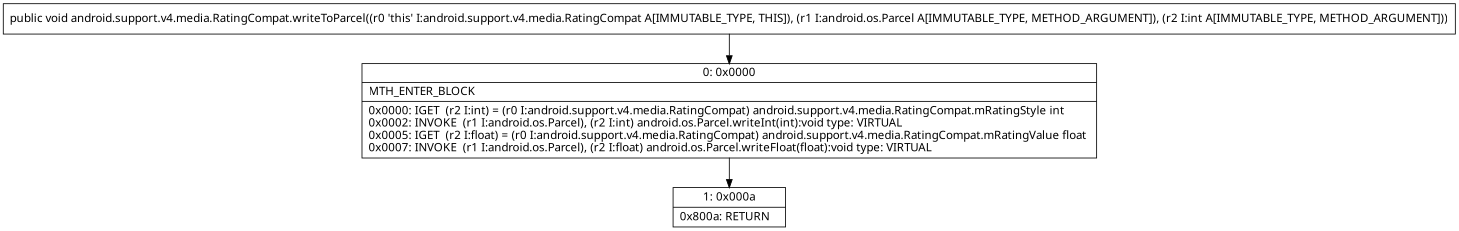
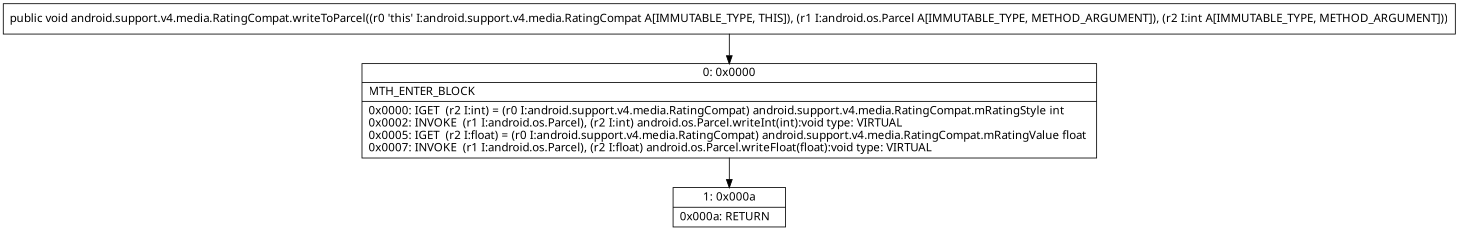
(729, 217) -> (729, 217)
